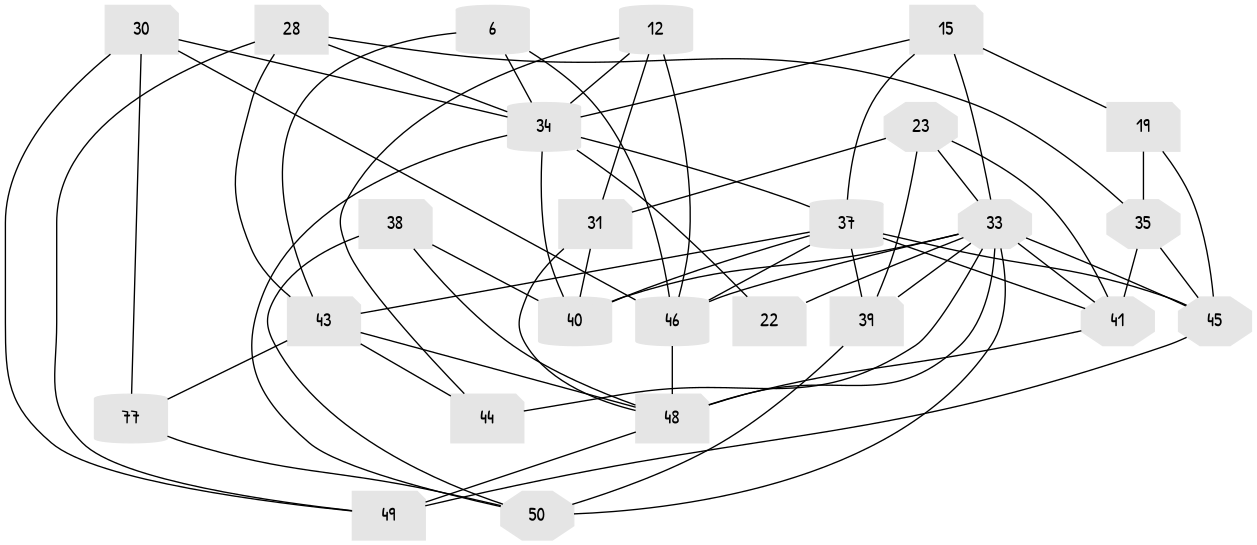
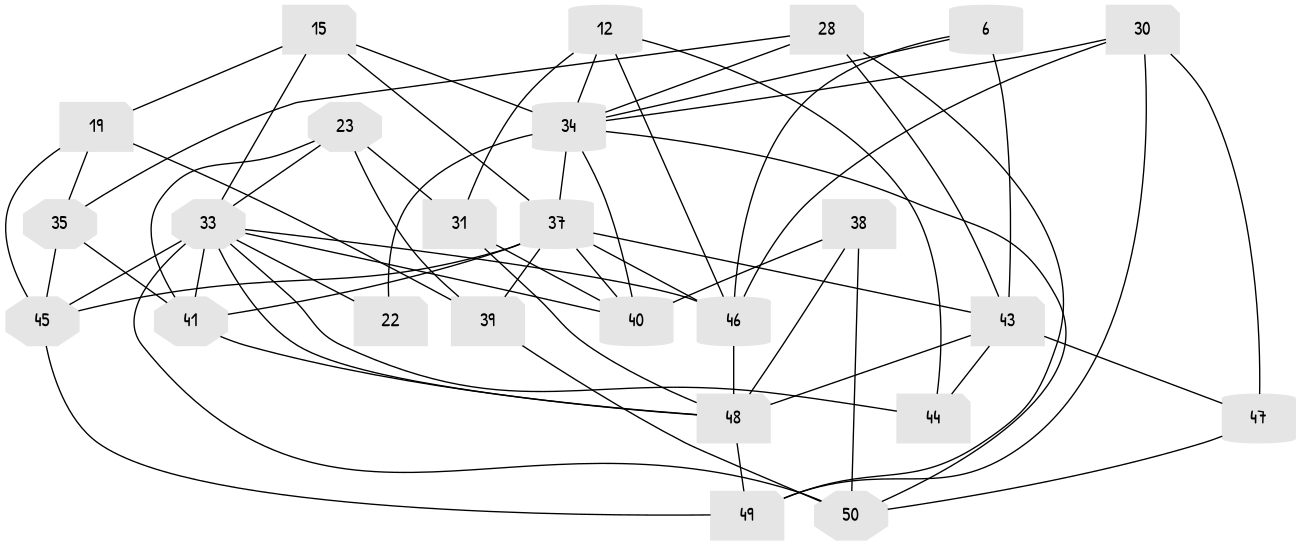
(934, 270) -> (294, 218)
(131, 418) -> (1259, 418)
